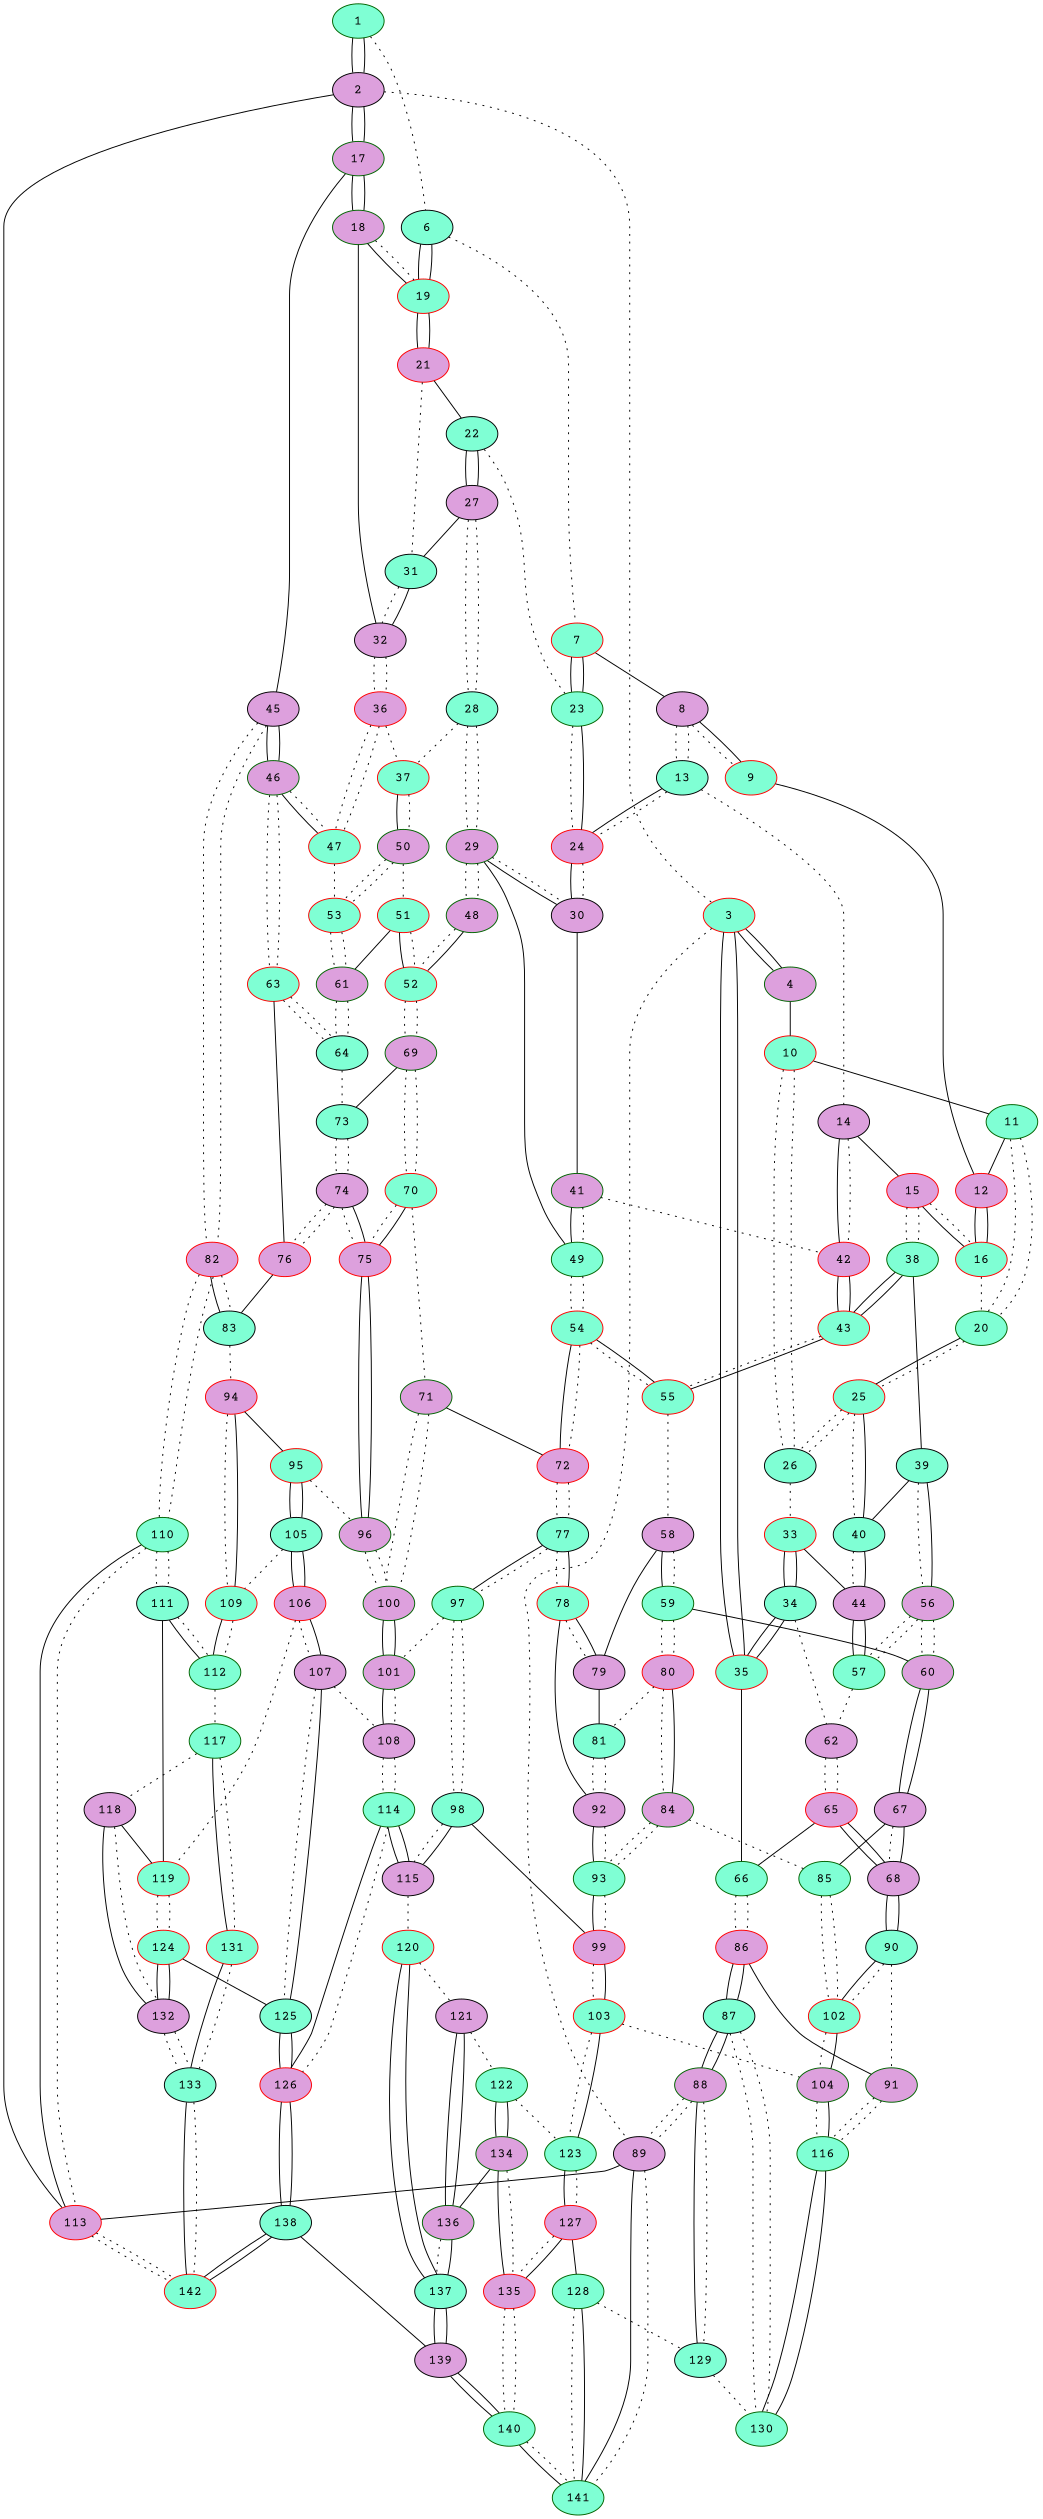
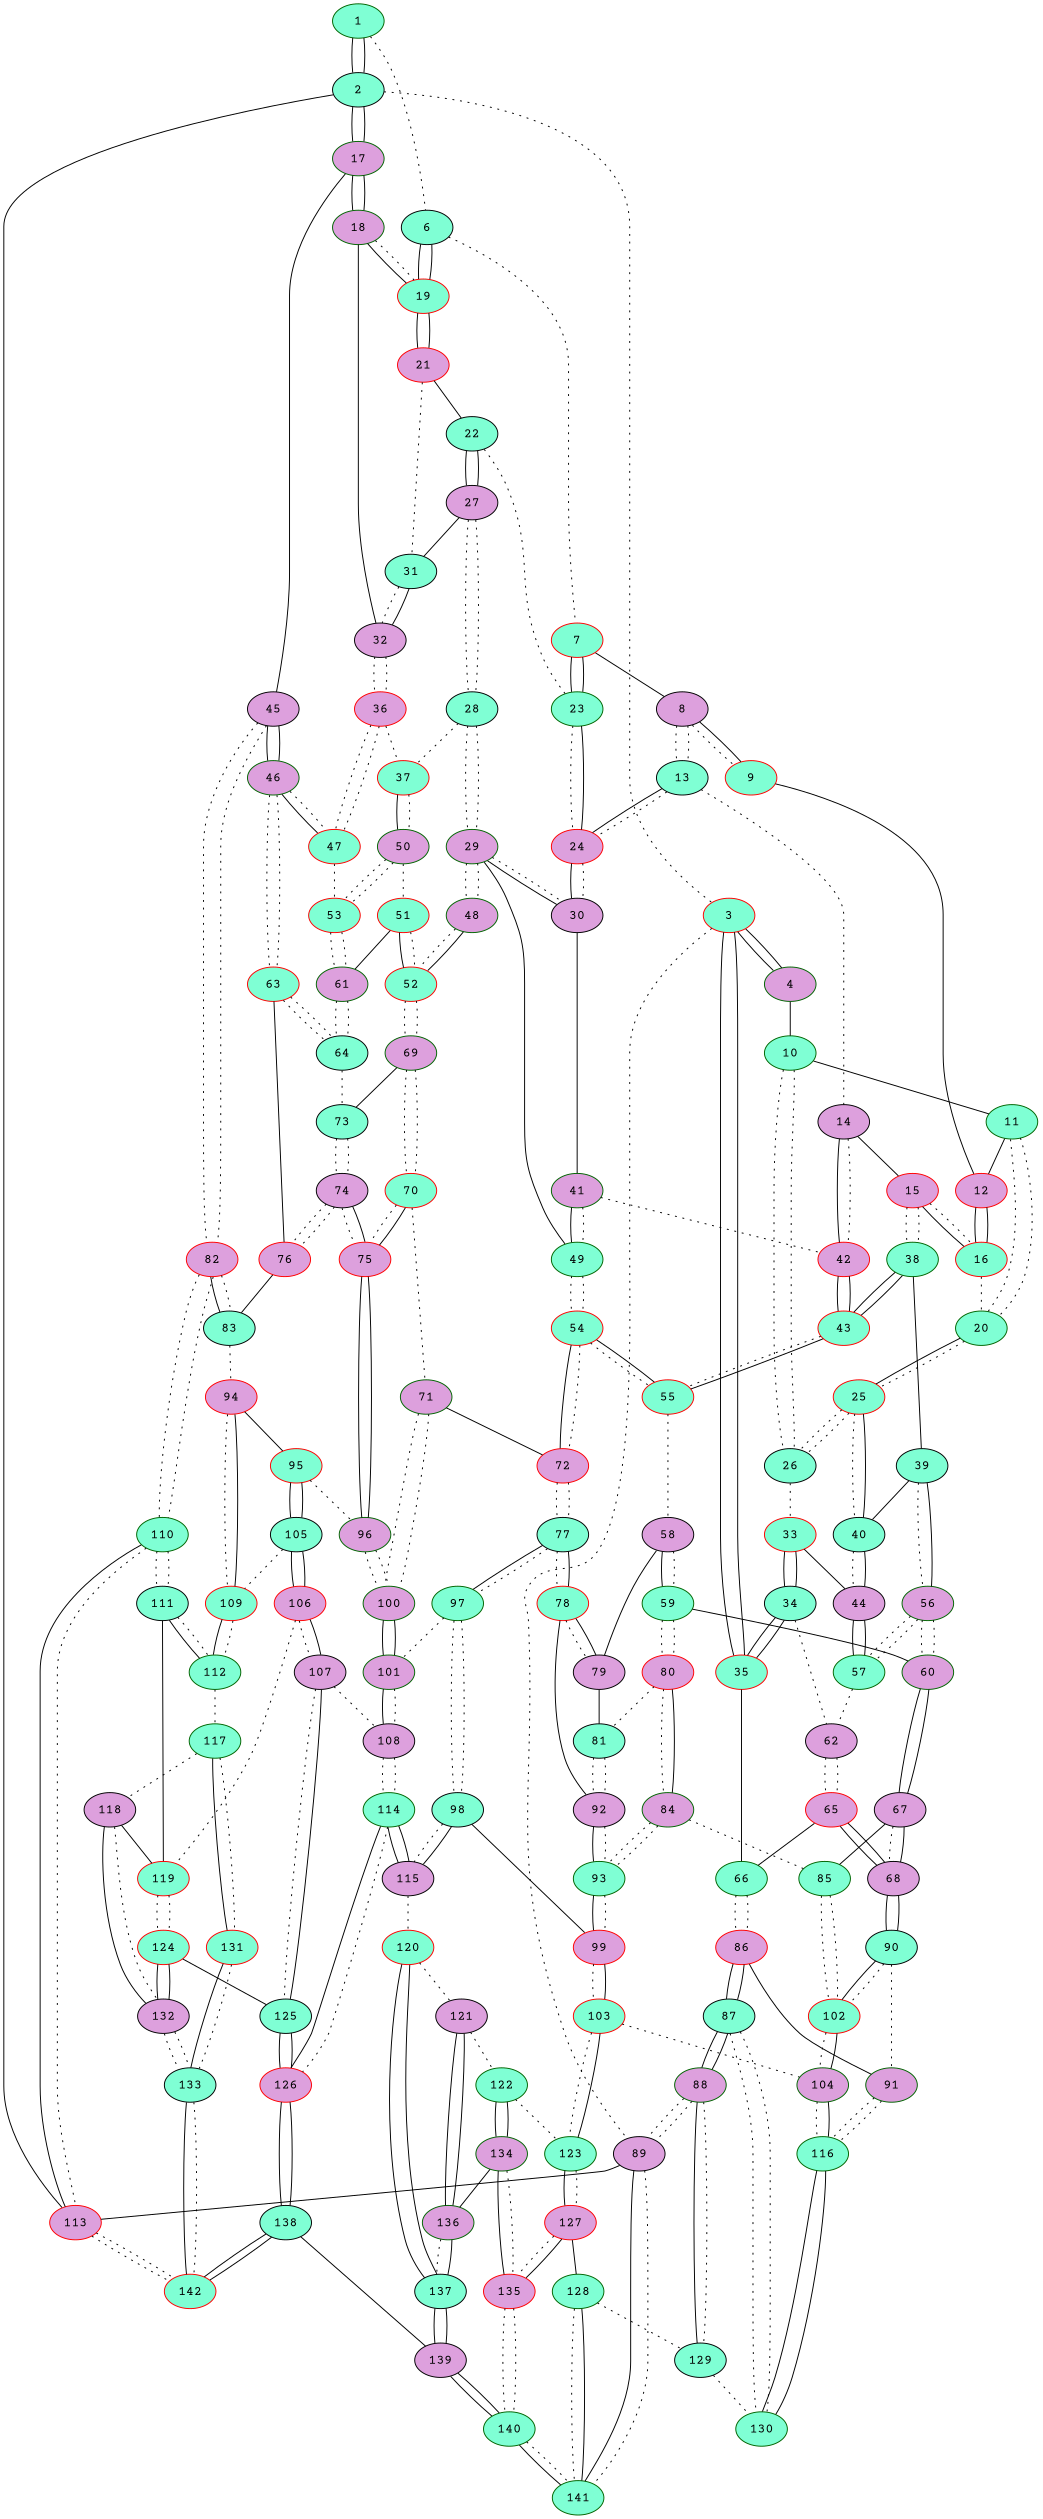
(358, 90) -> (358, 90)
(790, 1053) -> (790, 1053)
